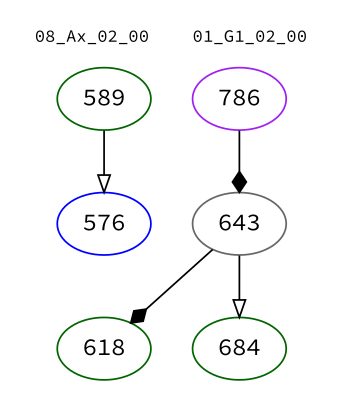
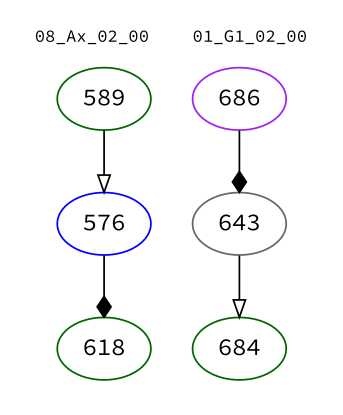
(239, 99) -> (239, 99)
(189, 270) -> (104, 276)
